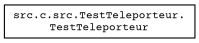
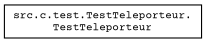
(100, 21) -> (103, 21)
